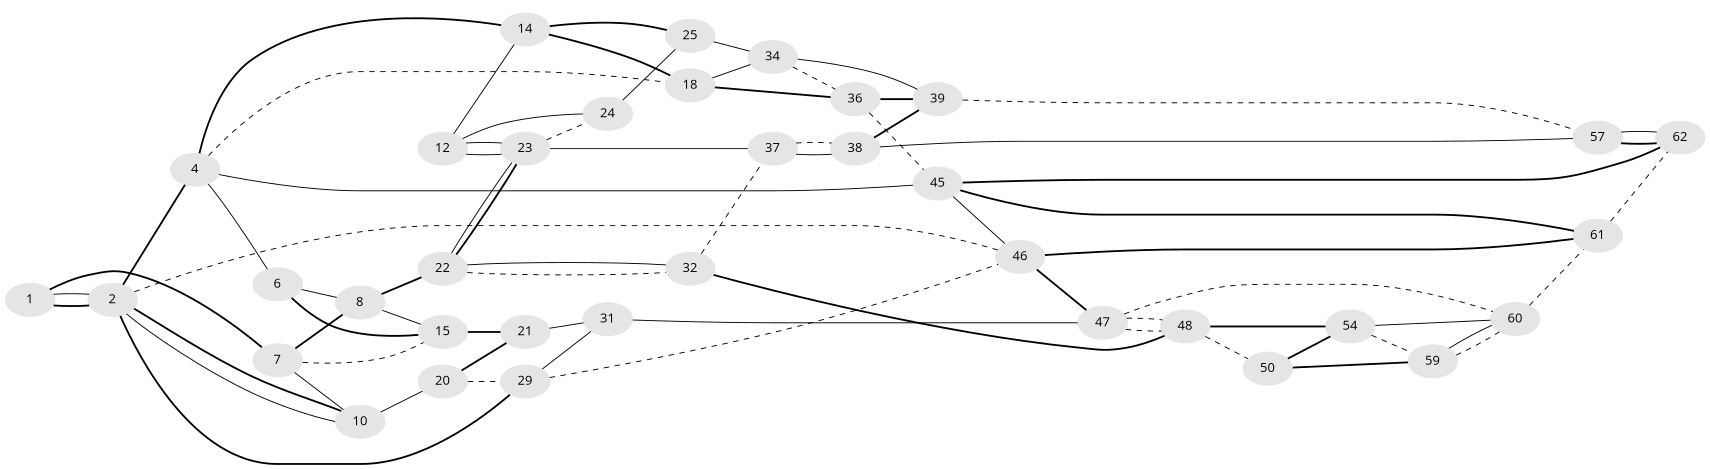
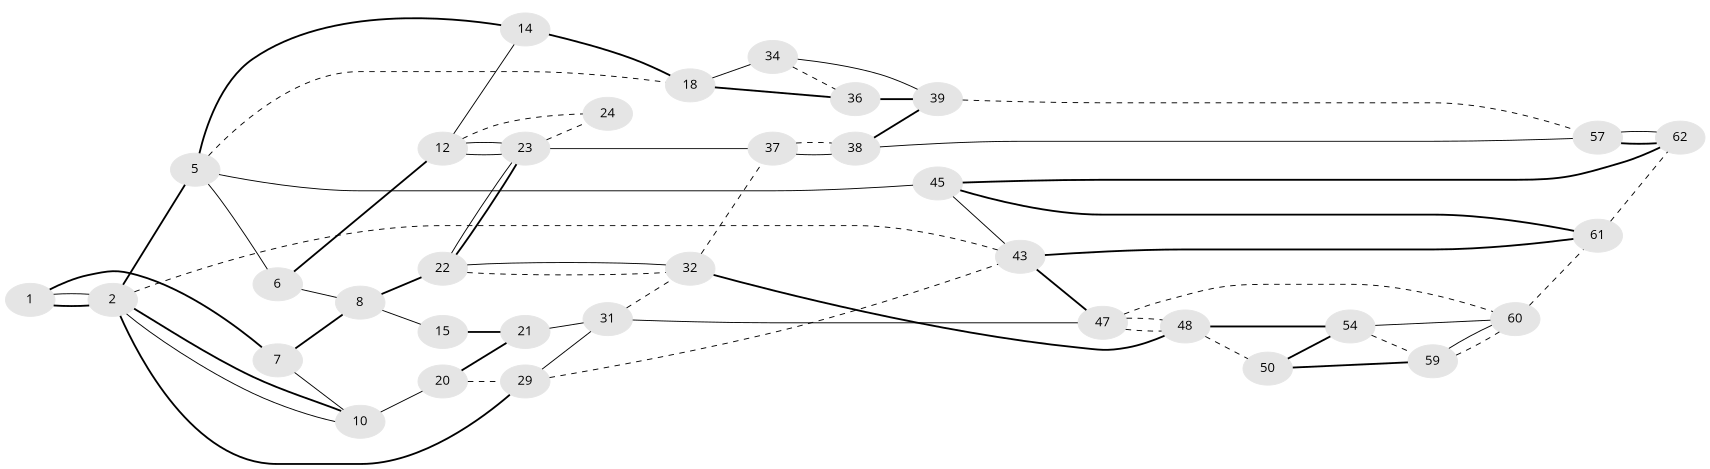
(690, 36) -> none
(521, 120) -> (521, 120)
(895, 140) -> none
(195, 170) -> (195, 170)
(1020, 257) -> (1020, 257)
none -> (649, 294)
(350, 332) -> (360, 216)
(365, 361) -> none
